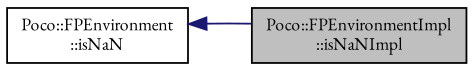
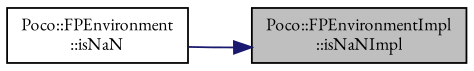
(229, 24) -> (211, 47)
